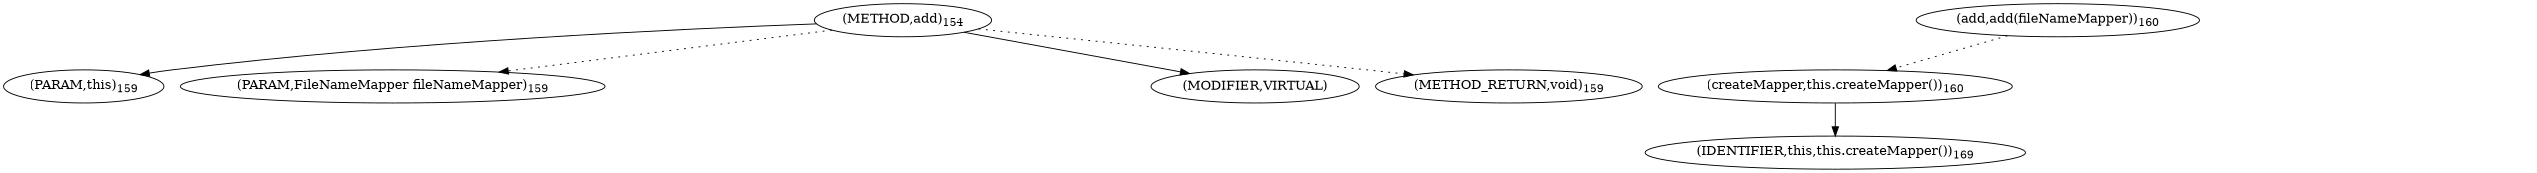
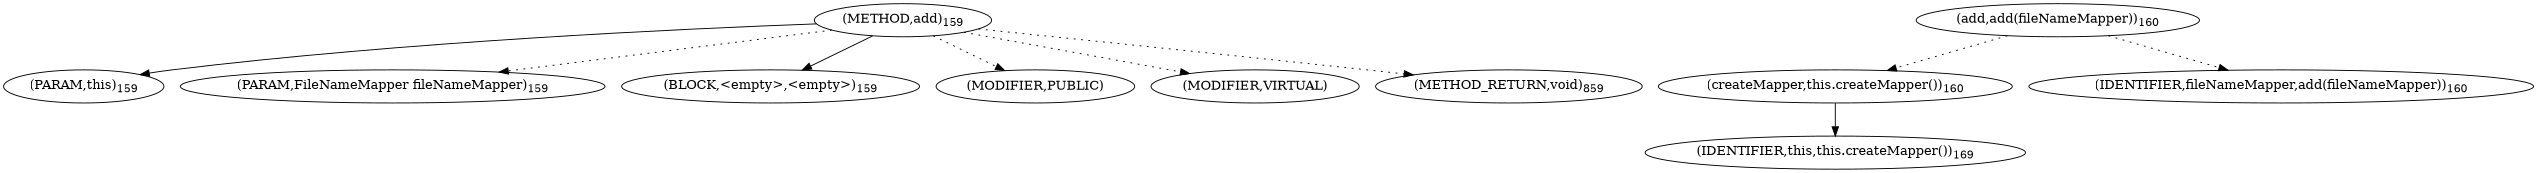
(953, 19) -> (953, 19)
(1072, 52) -> (1072, 52)
(1593, 85) -> (1593, 85)
none -> (771, 86)
none -> (1035, 86)
none -> (2281, 86)
